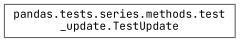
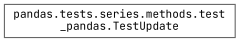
(120, 21) -> (120, 21)
